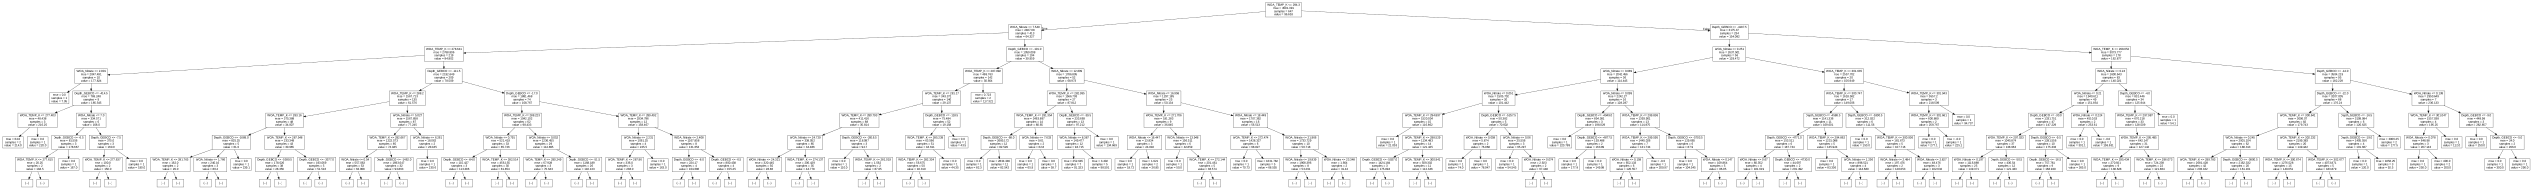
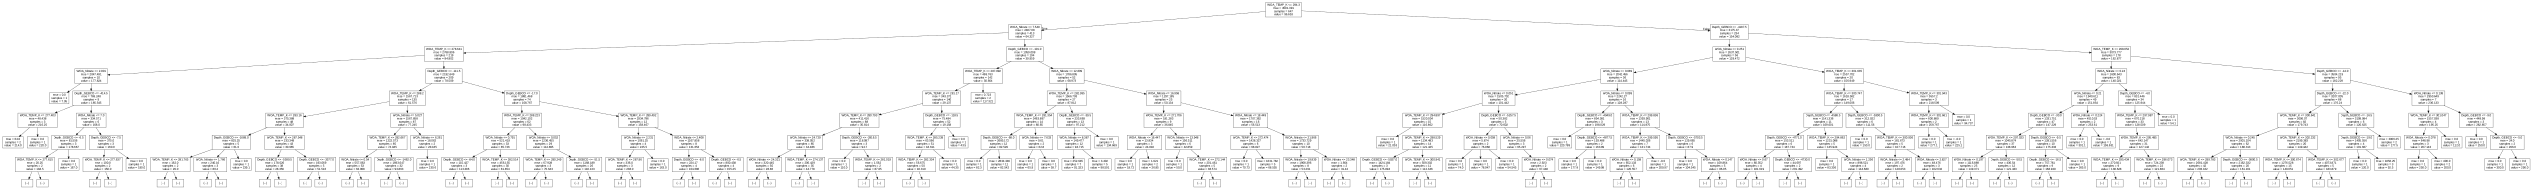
(1512, 153) -> (1494, 154)
